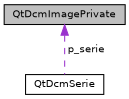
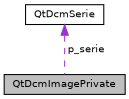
(65, 55) -> (65, 55)
